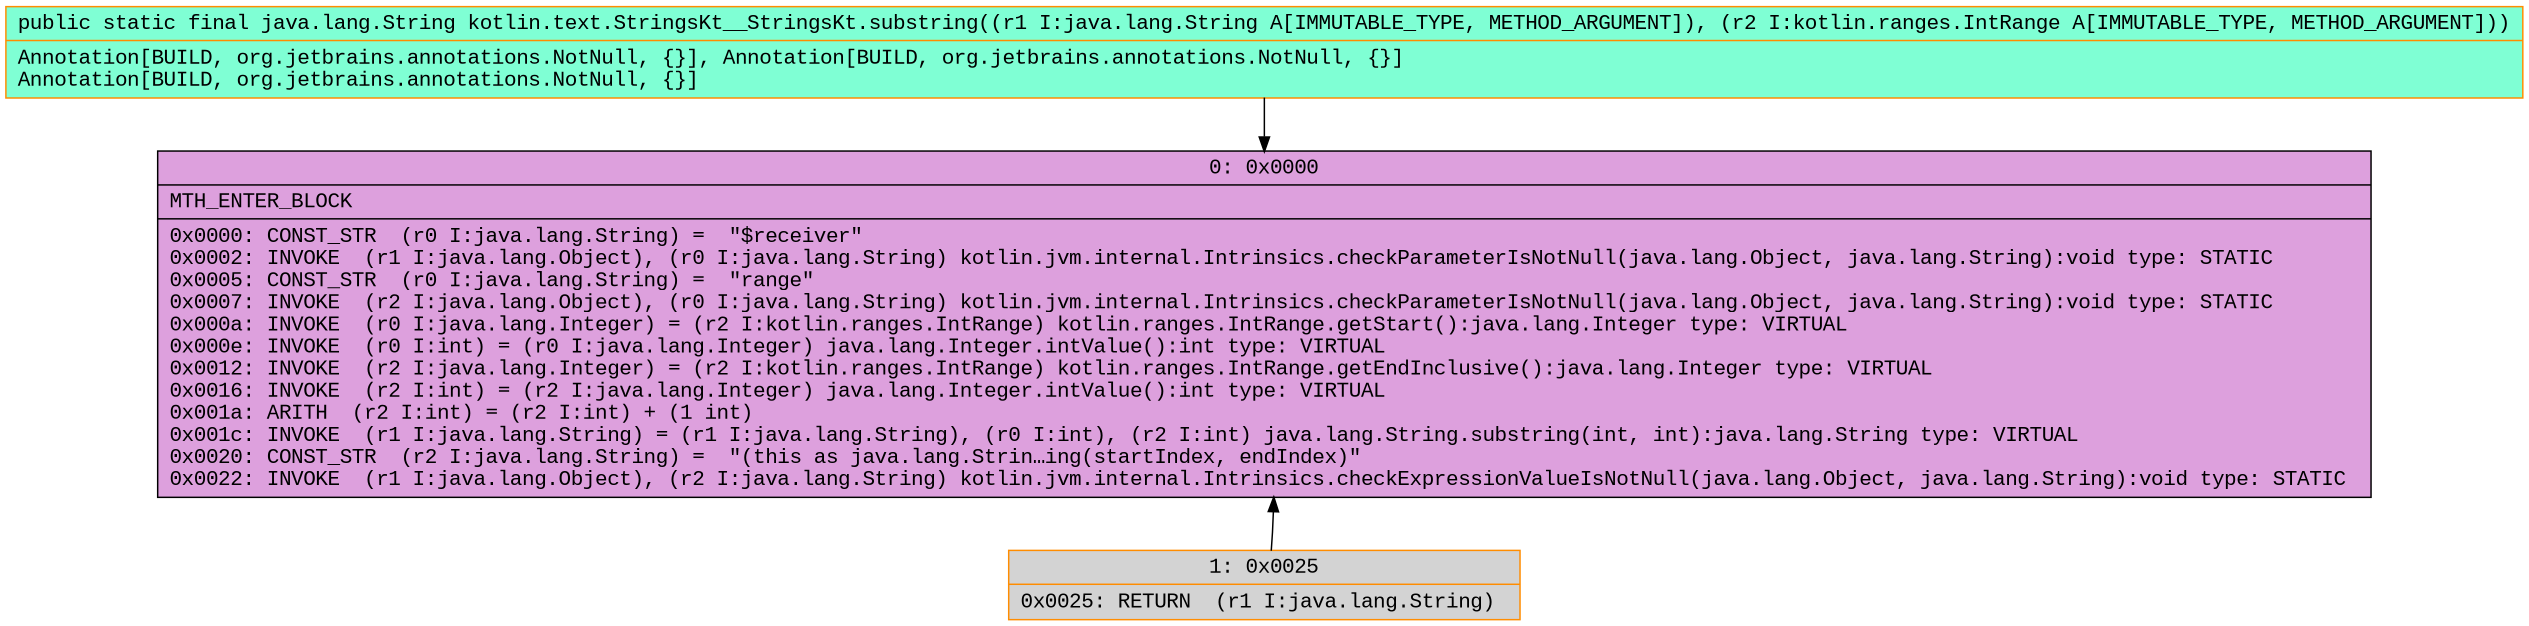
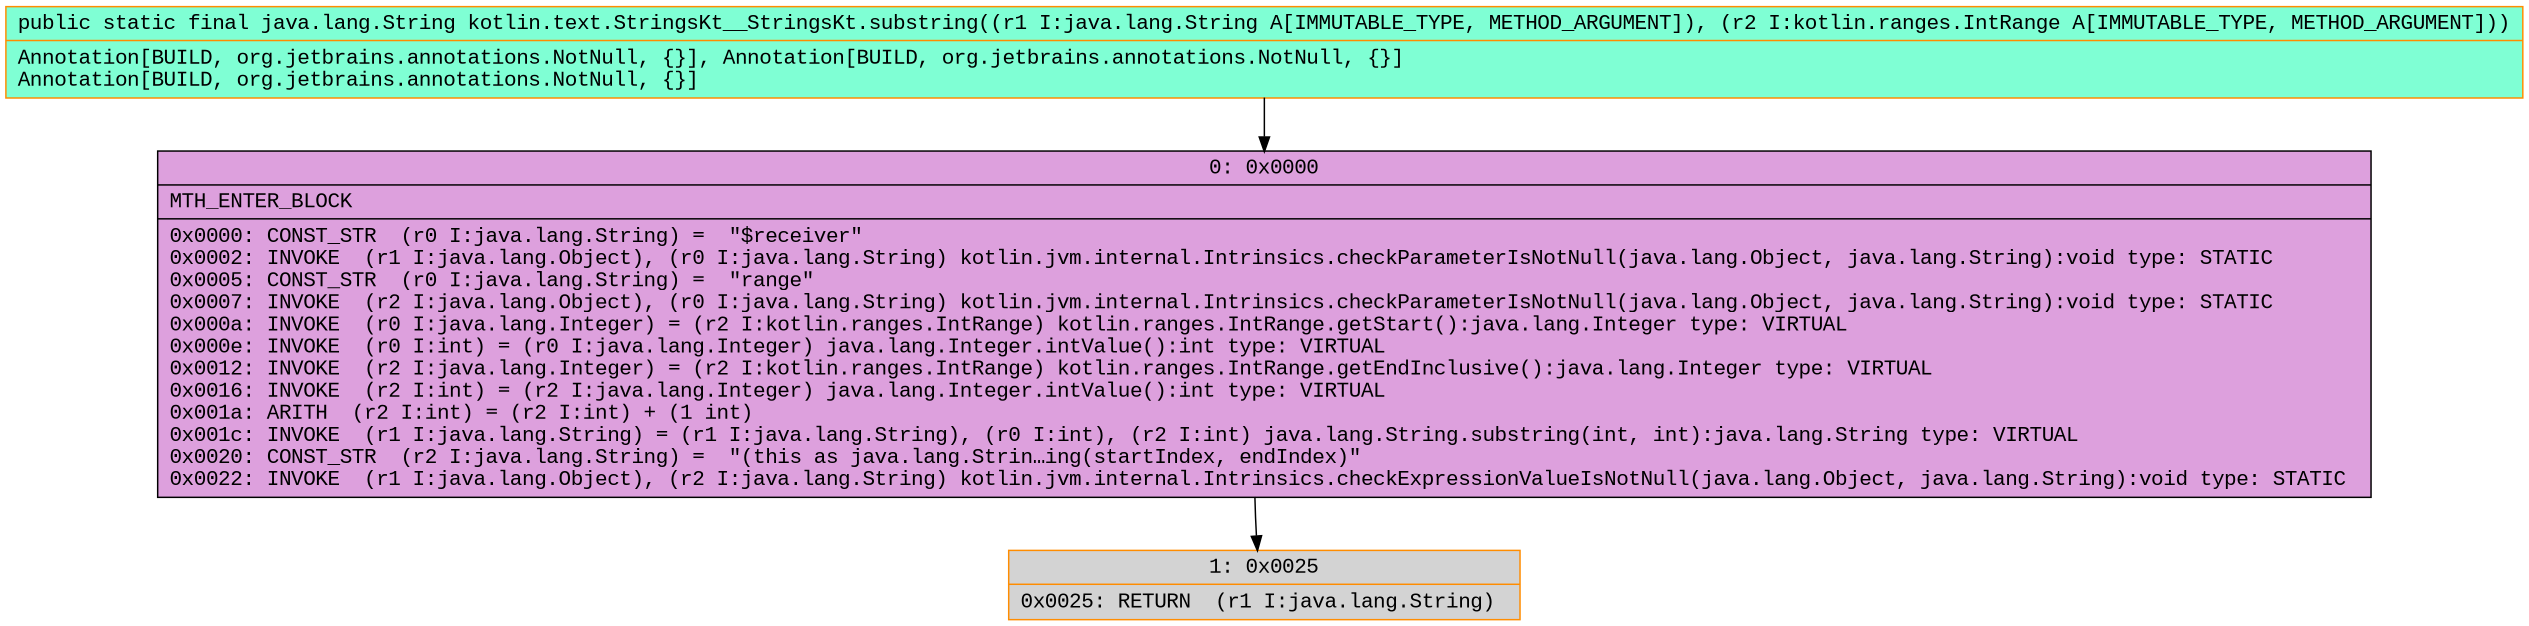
(1273, 531) -> (1256, 516)
